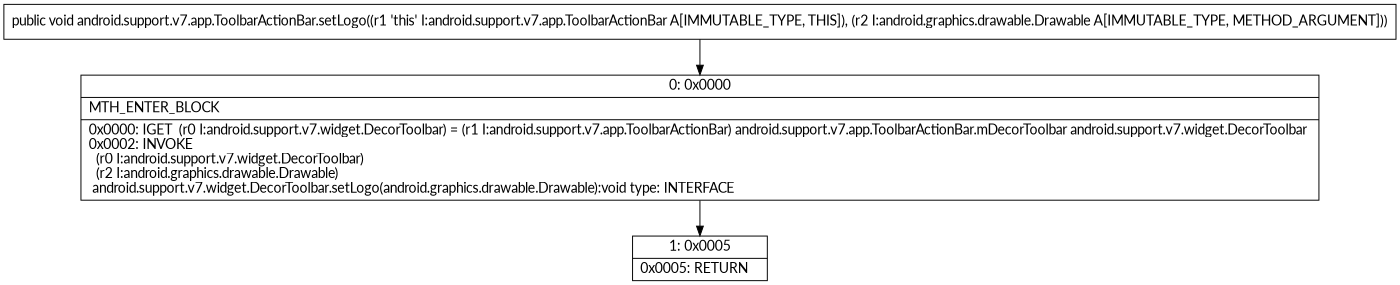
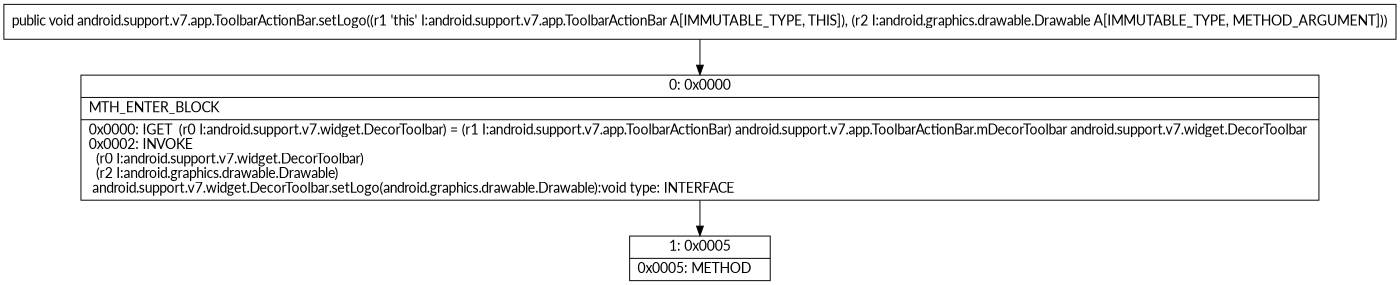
(700, 269) -> (700, 269)
